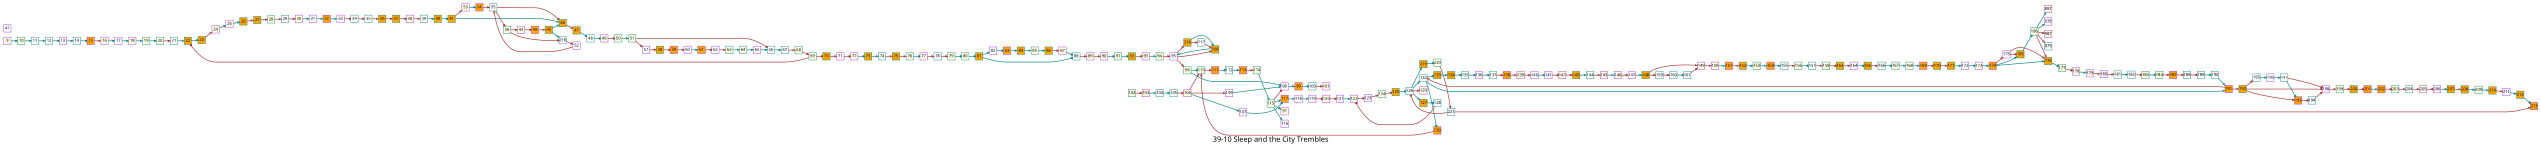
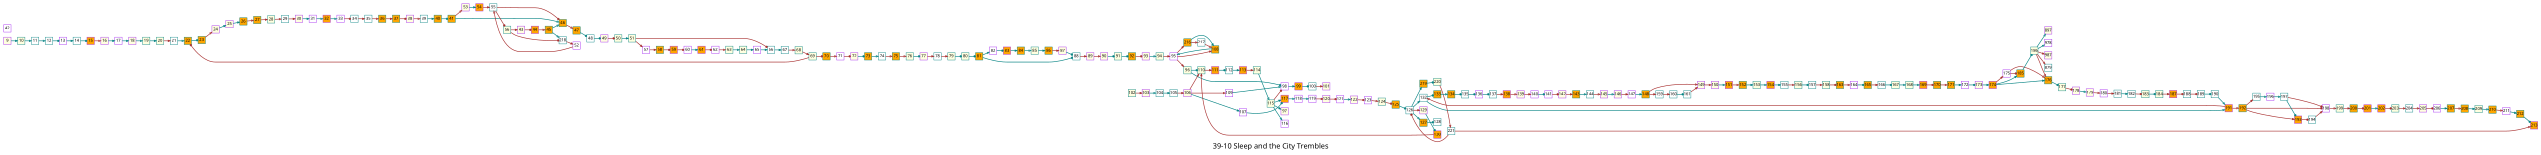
(1432, 104) -> (1430, 121)
(1395, 125) -> none
